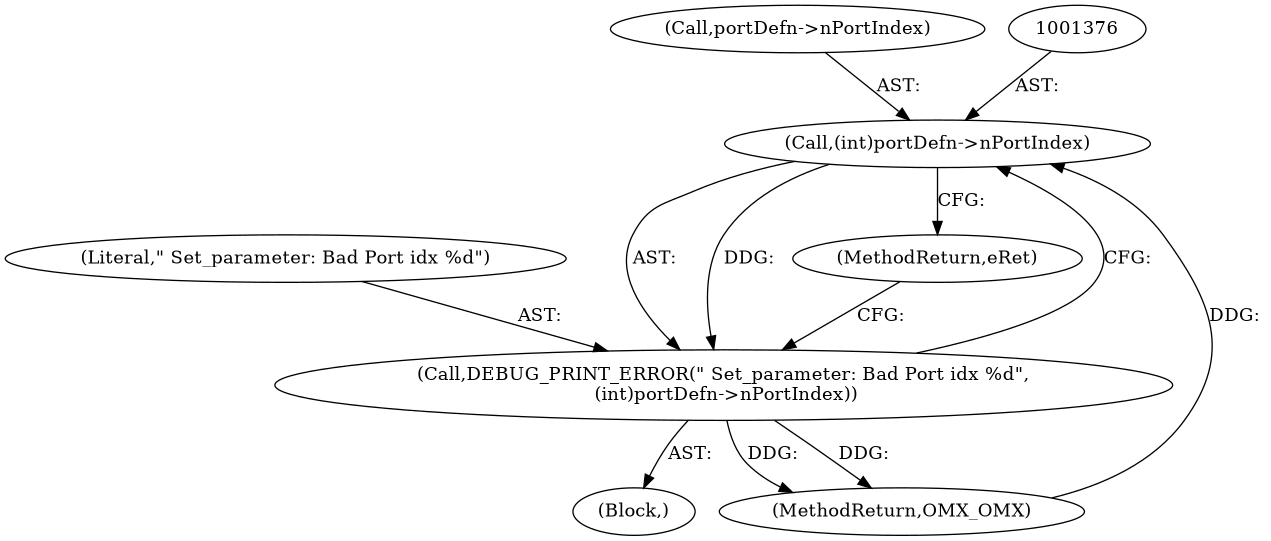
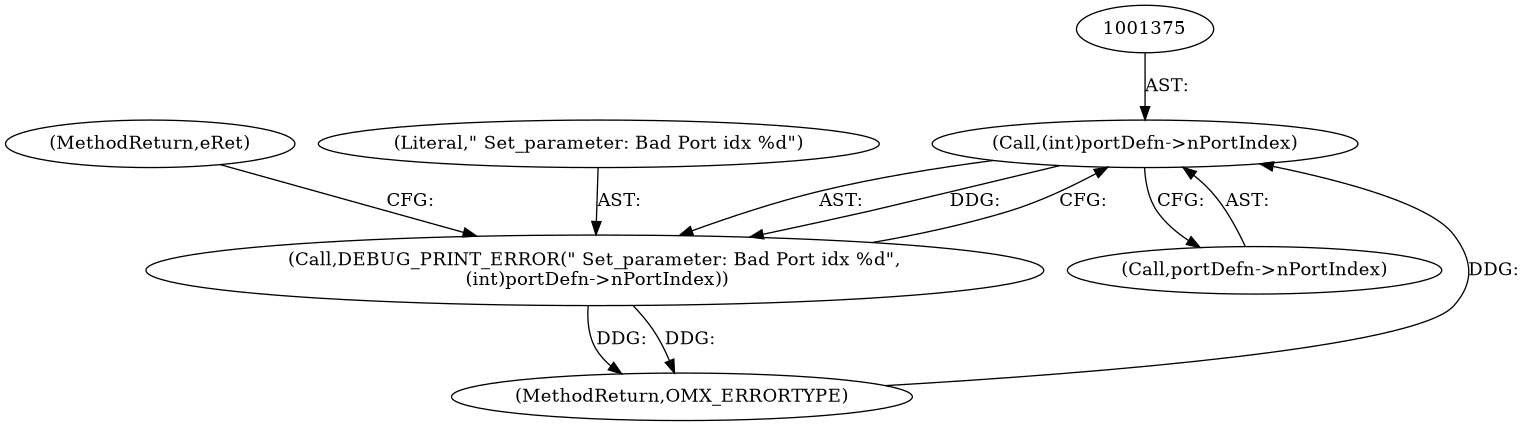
(1077, 29) -> (1145, 29)
(938, 195) -> (1156, 210)
(634, 512) -> none
(902, 512) -> (682, 397)
